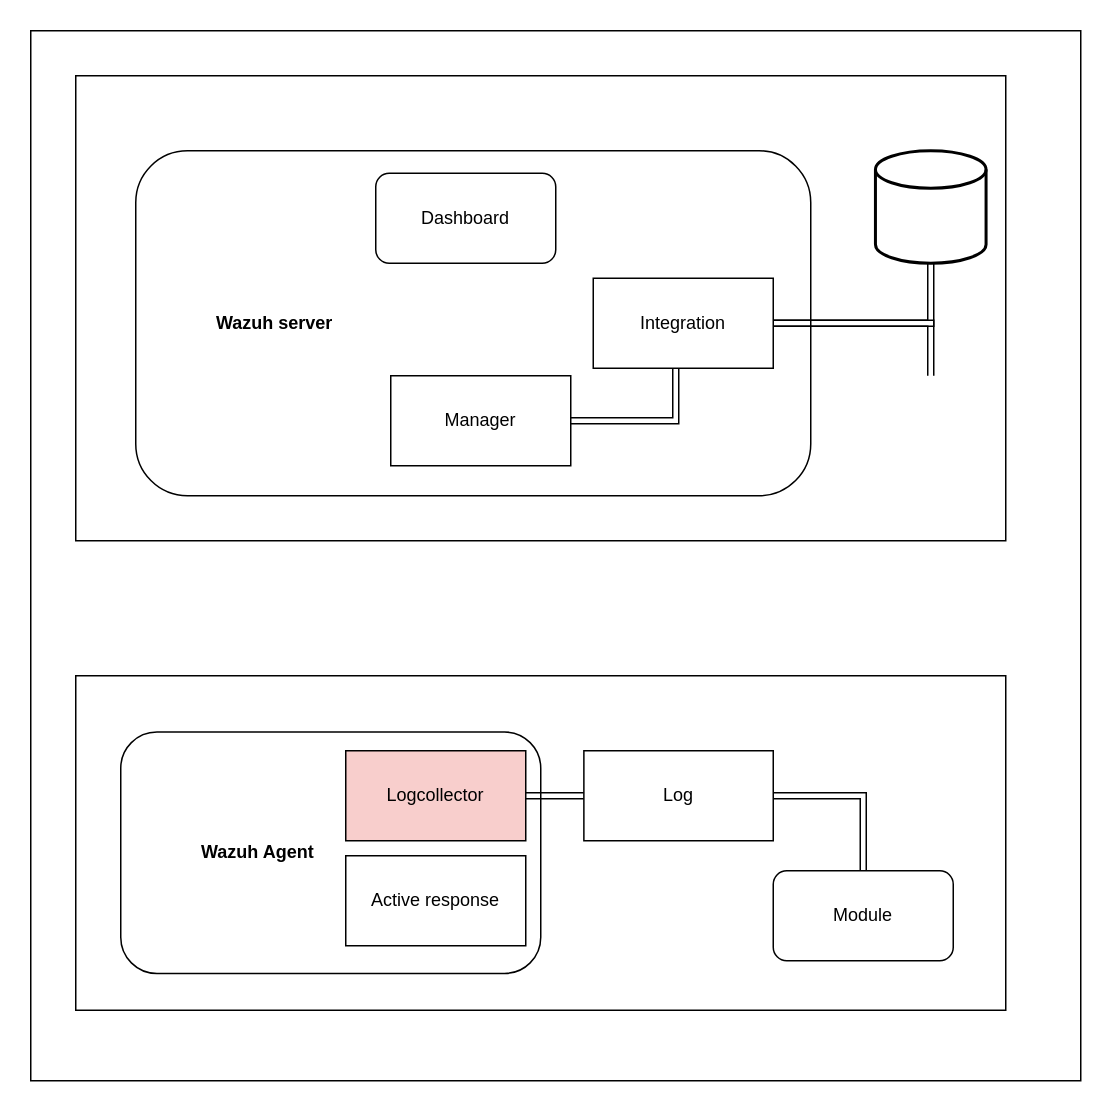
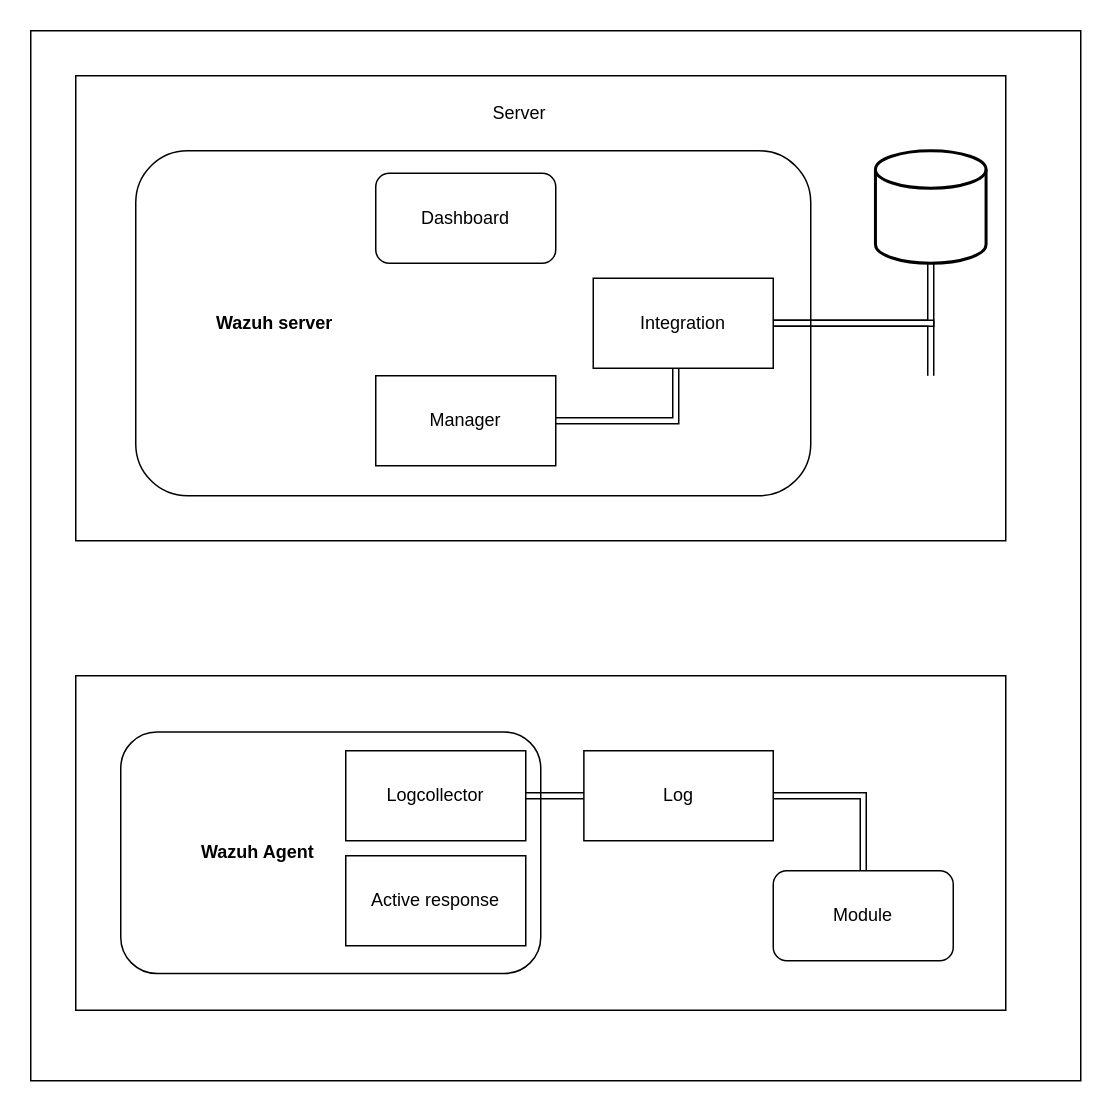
none -> (520, 113)
(481, 421) -> (466, 421)
(436, 796) -> (436, 796)
